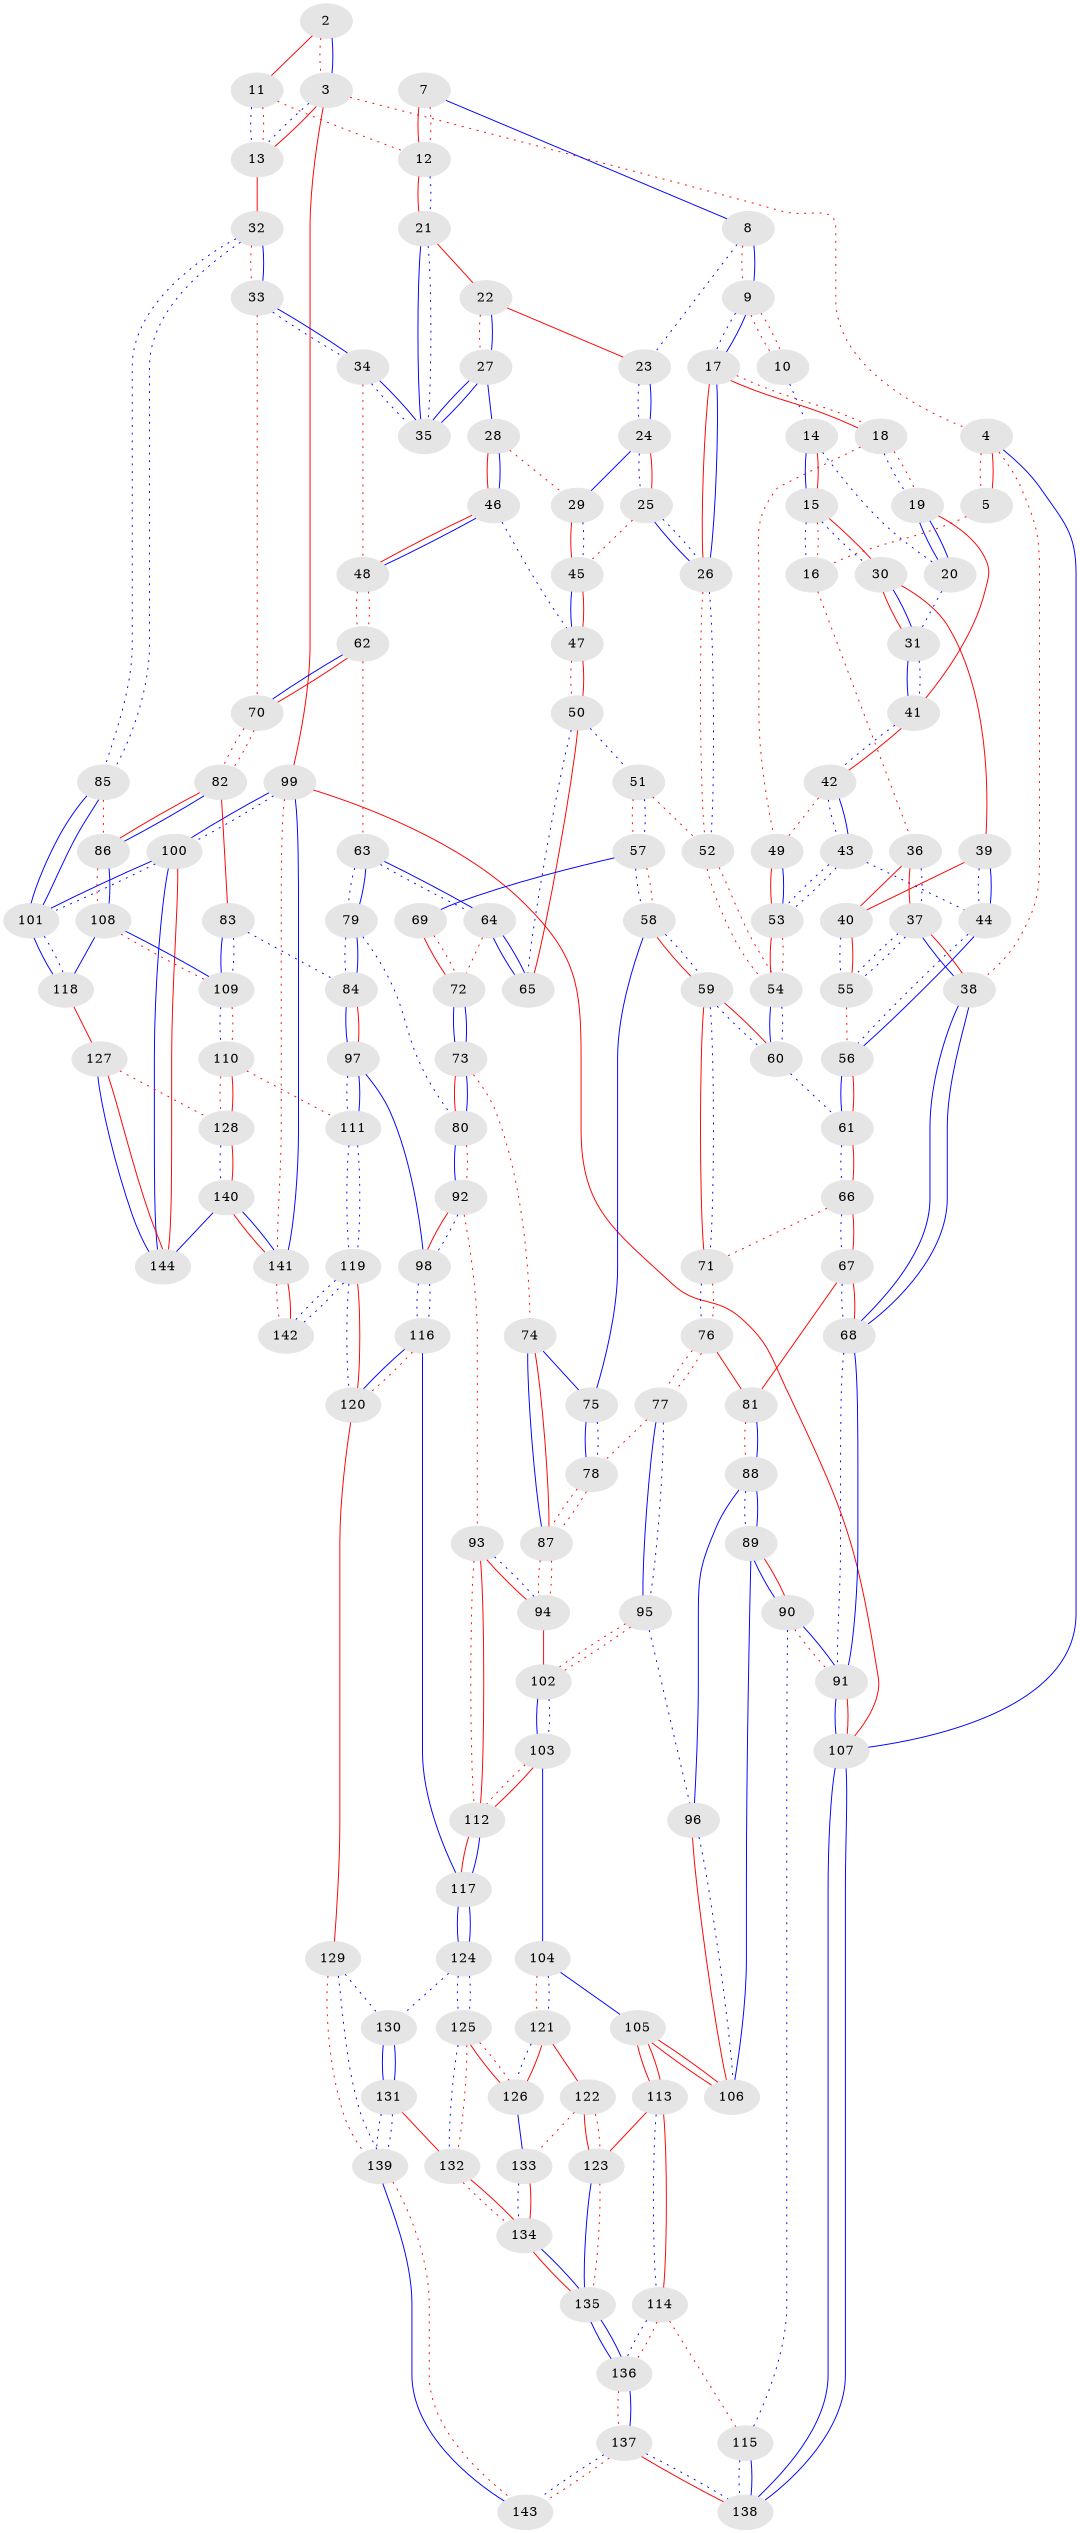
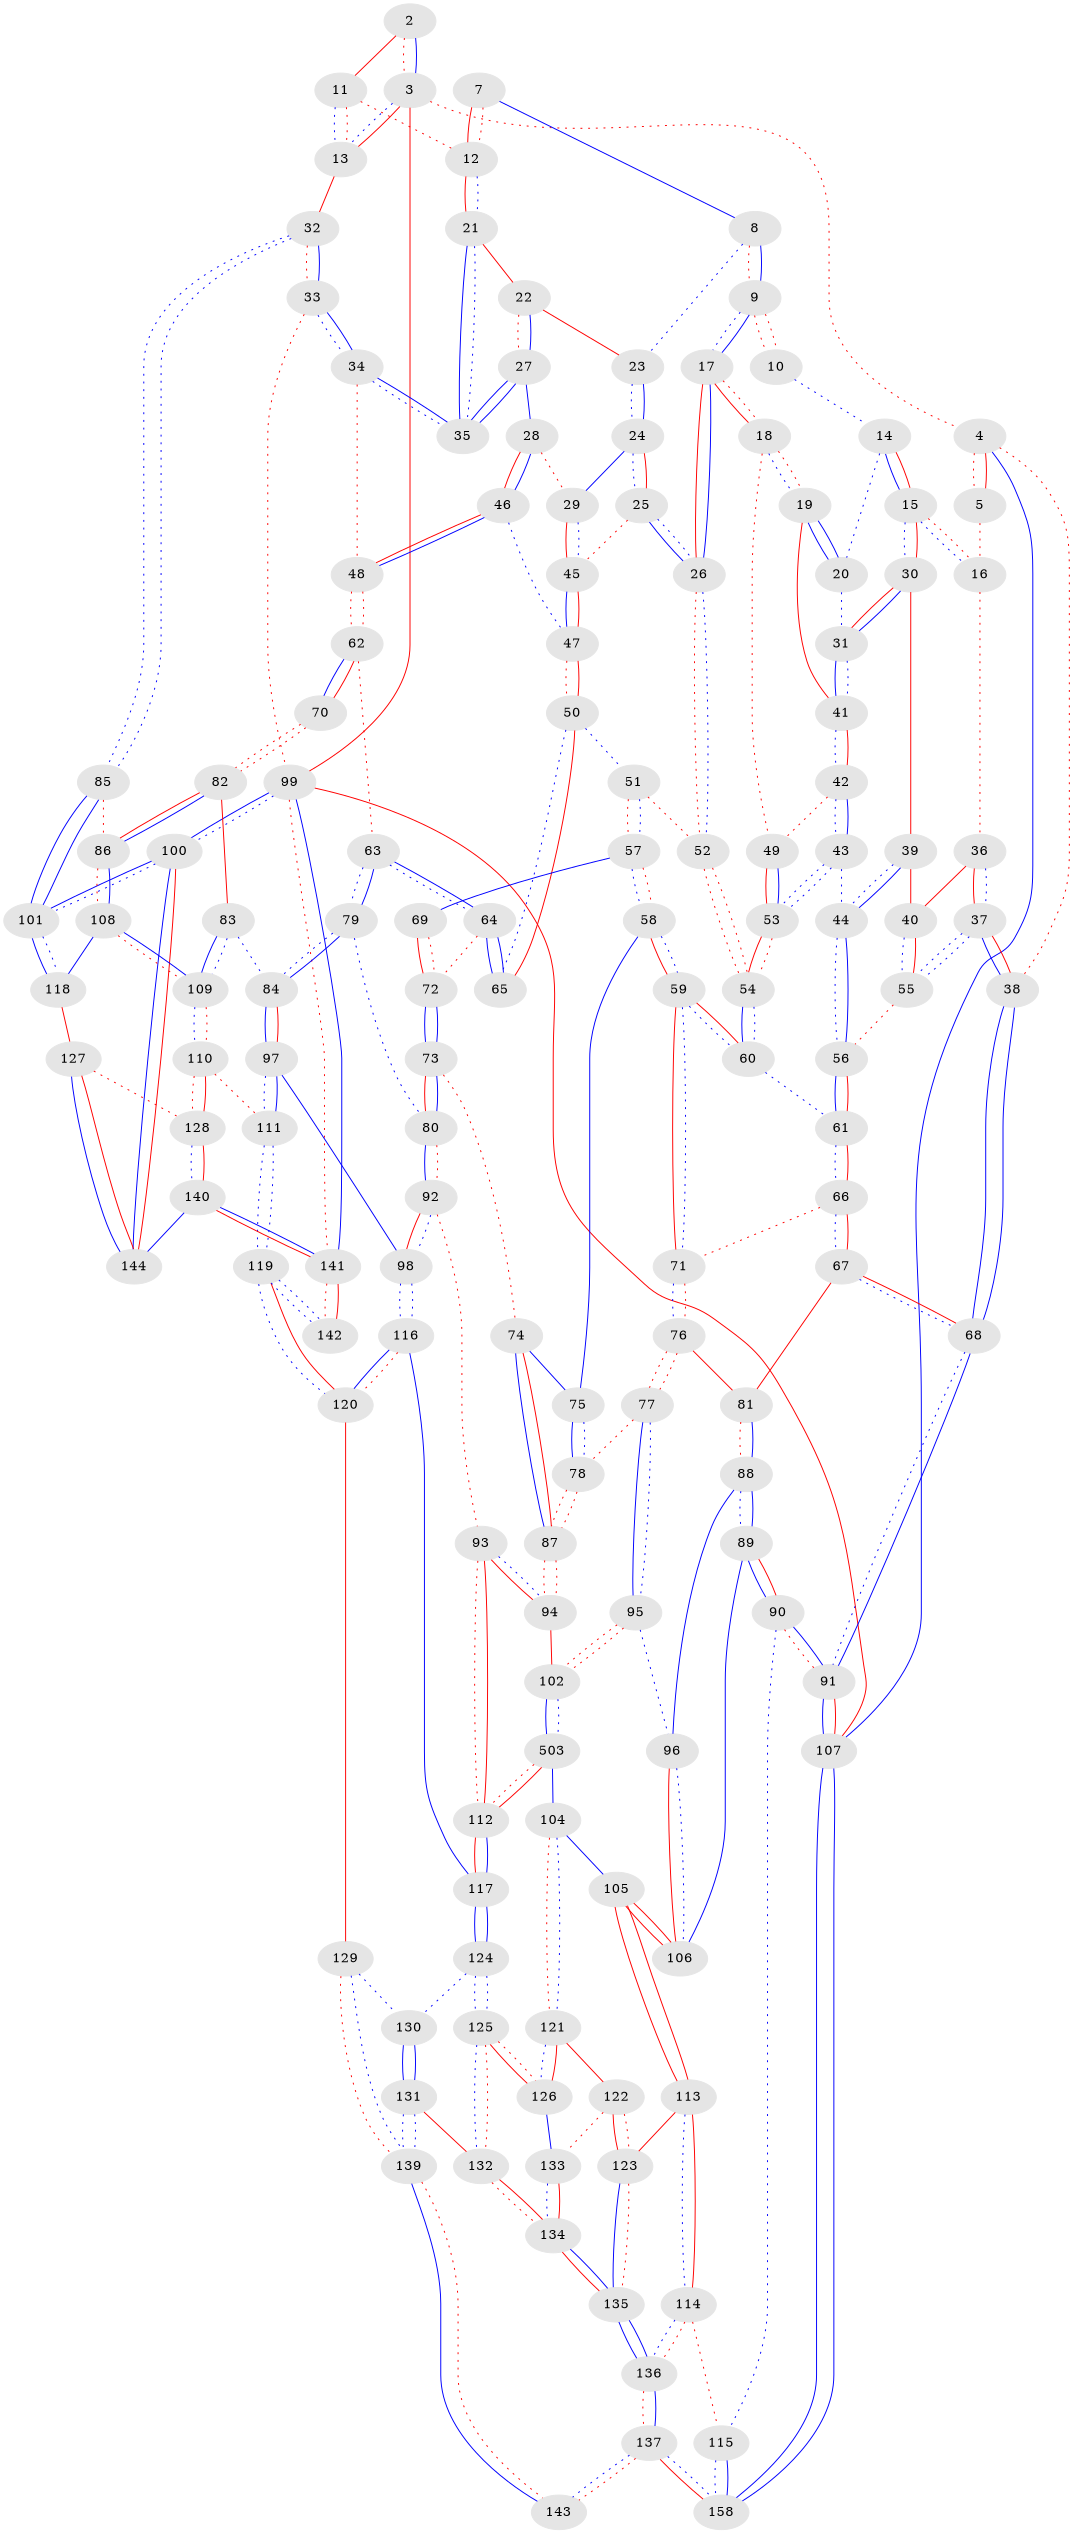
(257, 506) -> (268, 537)
(543, 1751) -> (552, 1751)
(745, 2512) -> (721, 2512)
